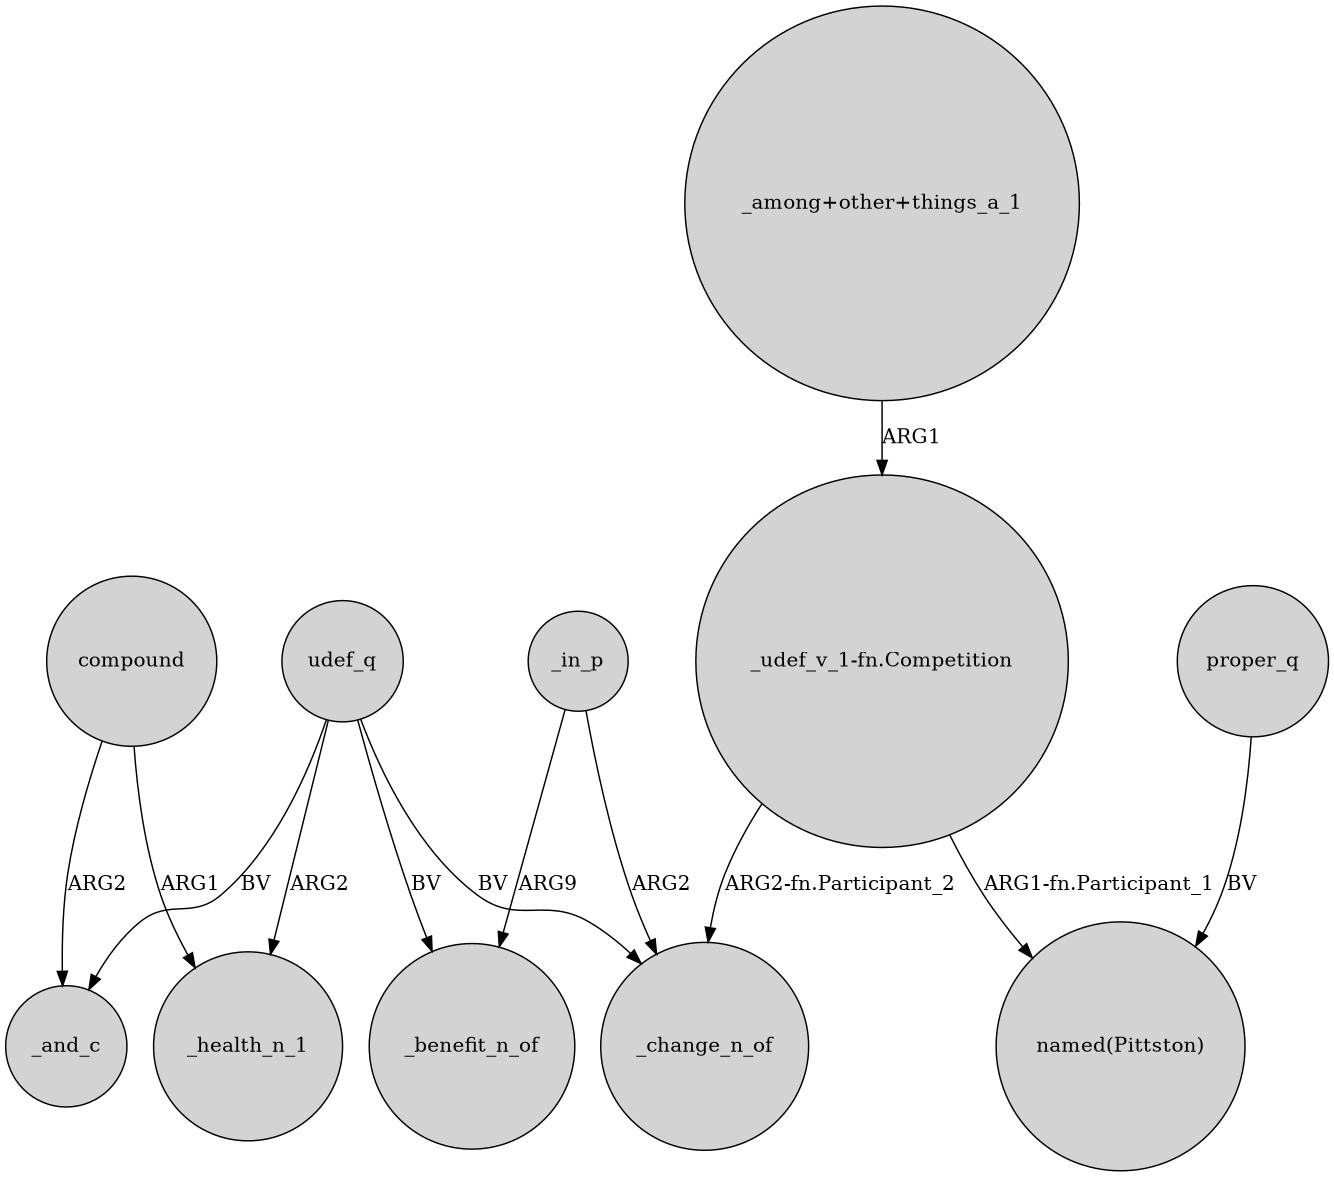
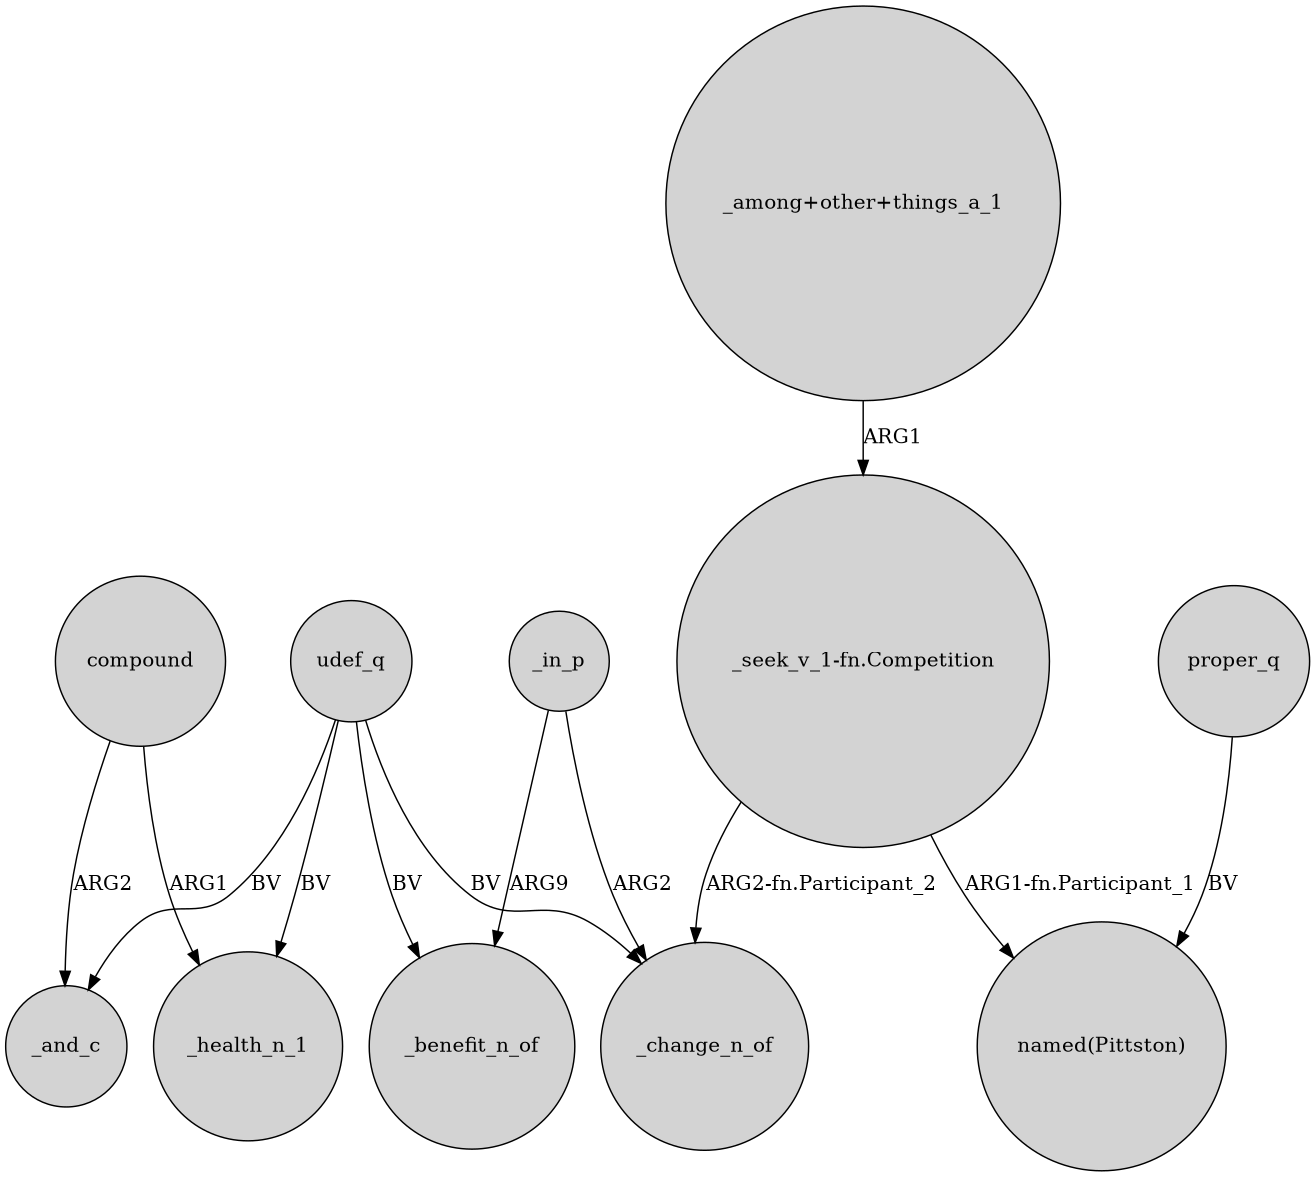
(882, 661) -> (863, 661)
(320, 885) -> (316, 885)
